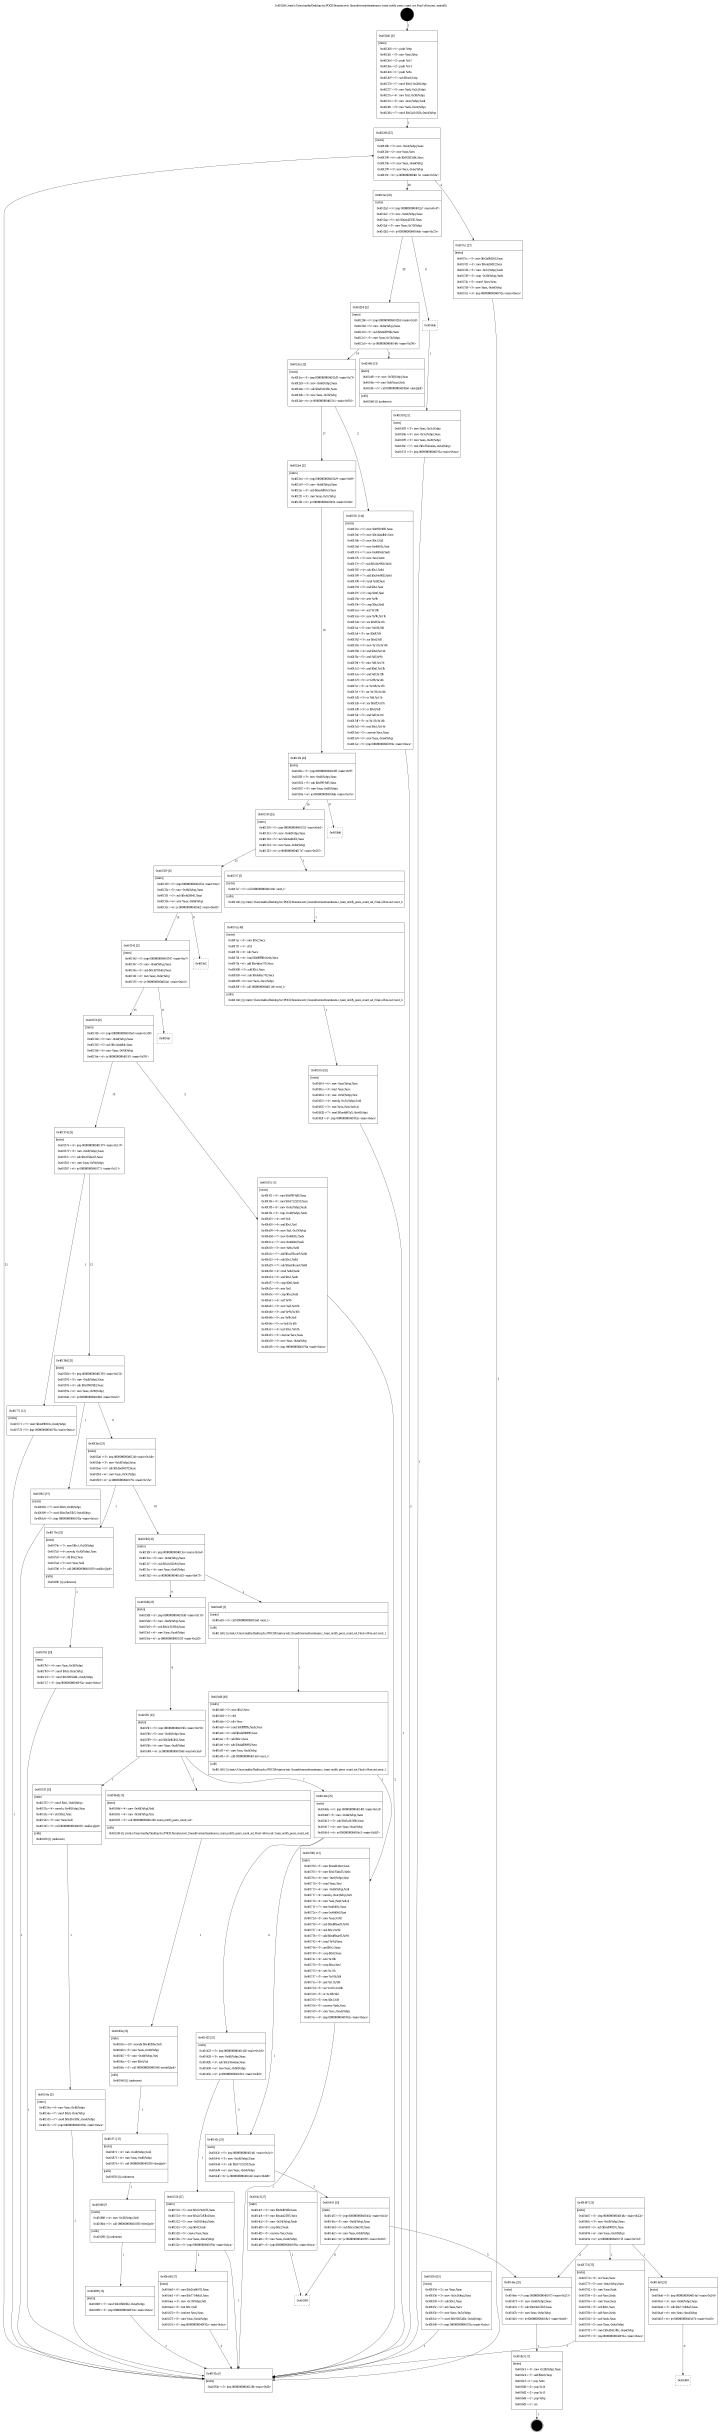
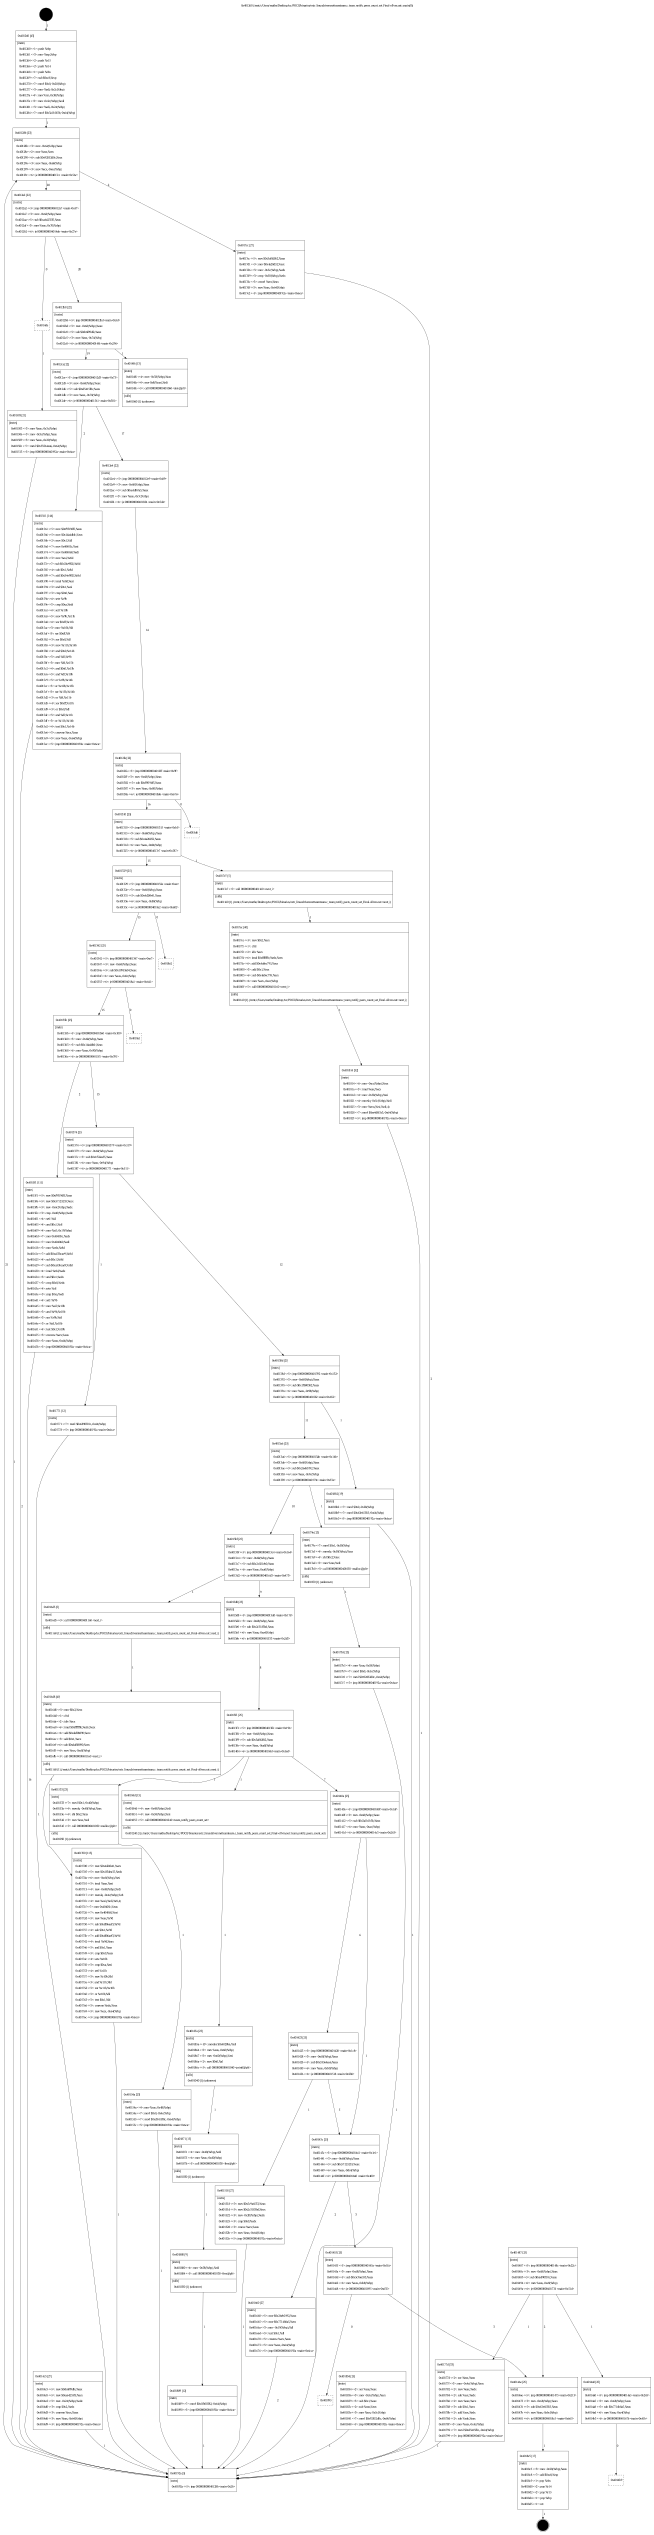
(395, 1780) -> (29, 1780)
(196, 2260) -> (314, 2239)
(295, 2272) -> (122, 2458)
